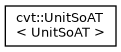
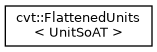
(61, 26) -> (79, 26)
